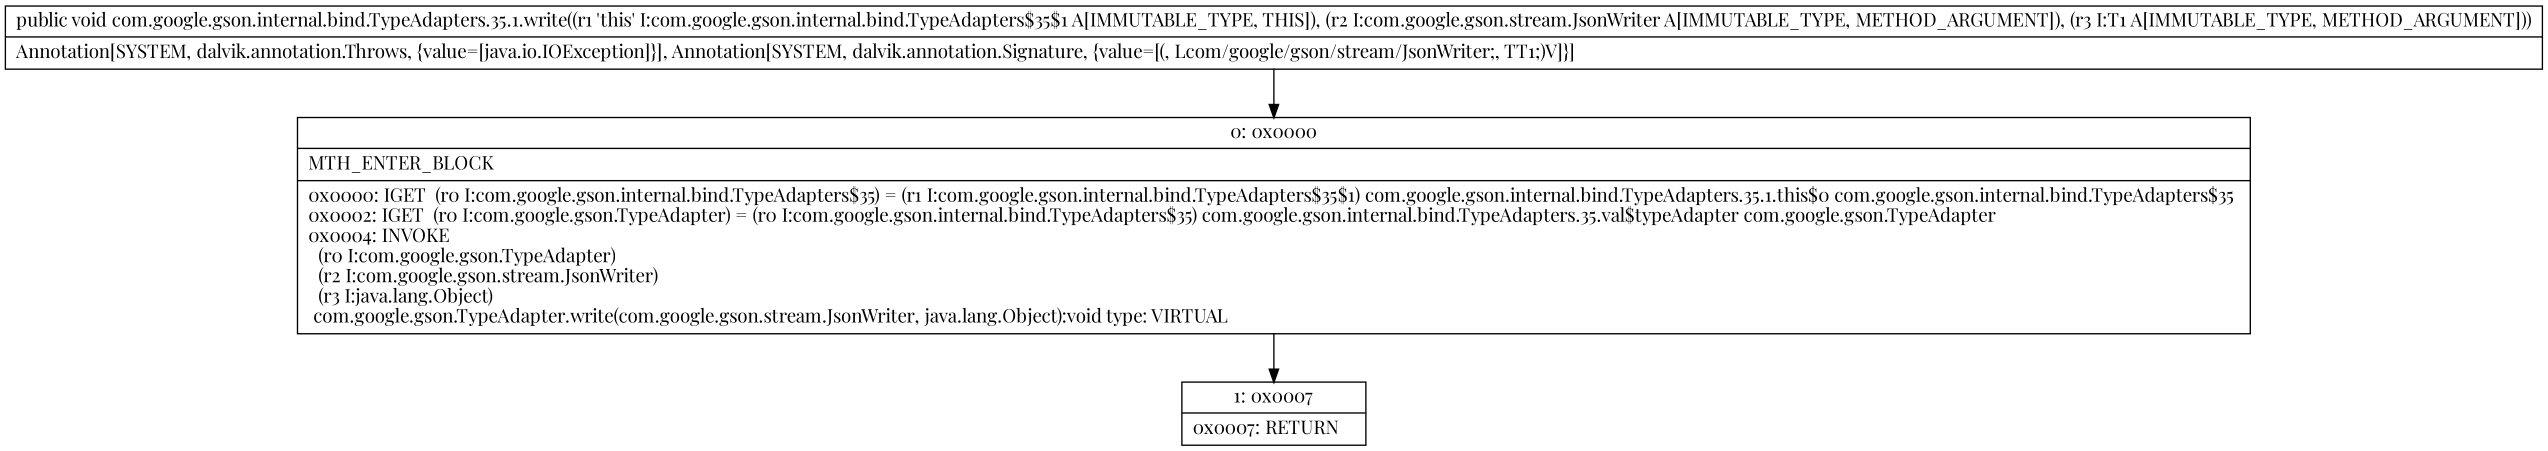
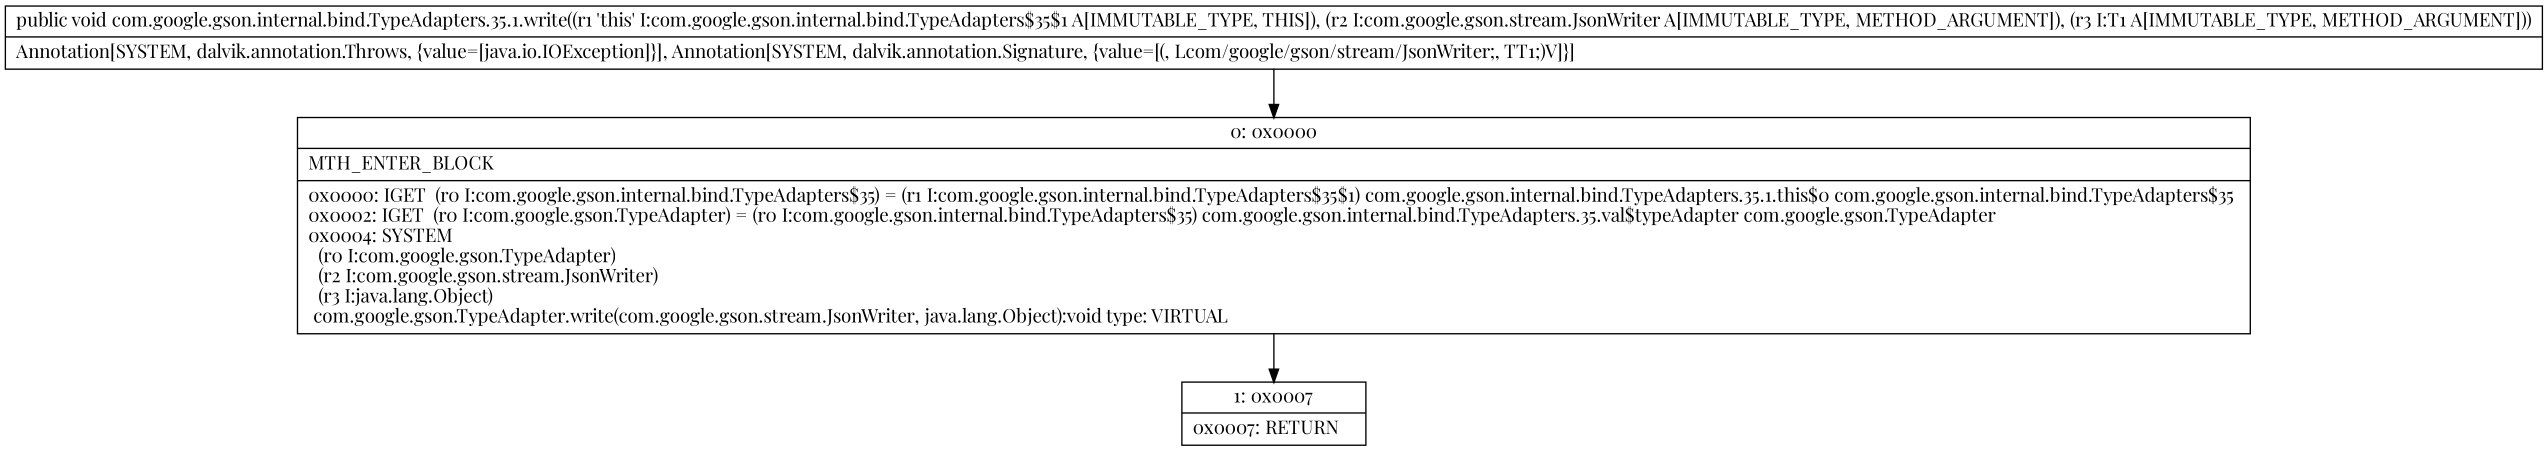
(384, 236) -> (385, 236)
